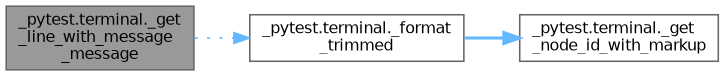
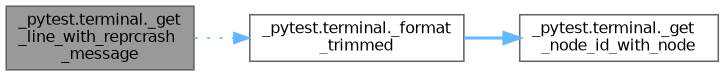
(100, 38) -> (100, 38)
(619, 38) -> (619, 38)
